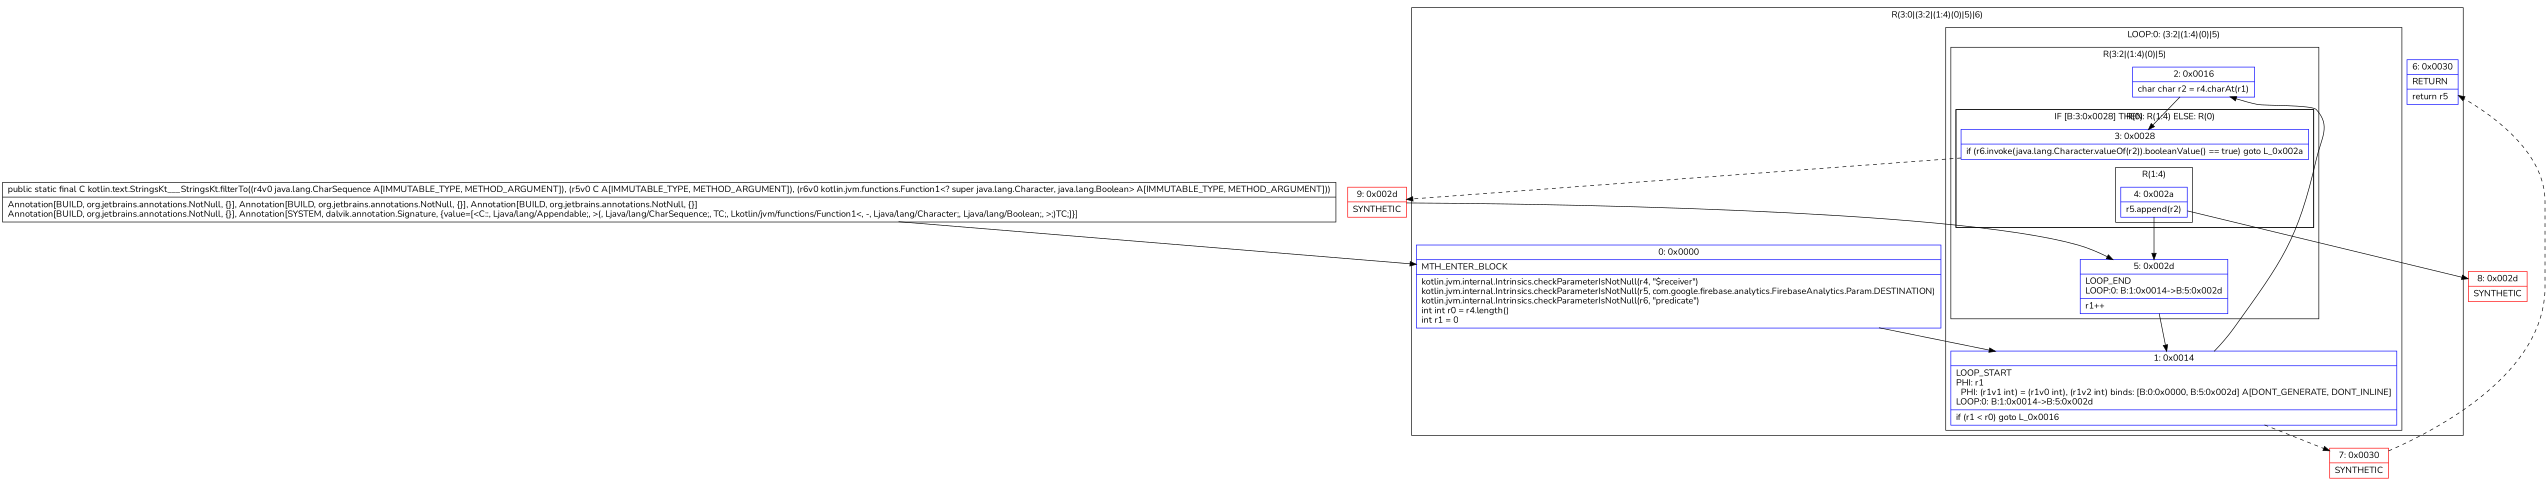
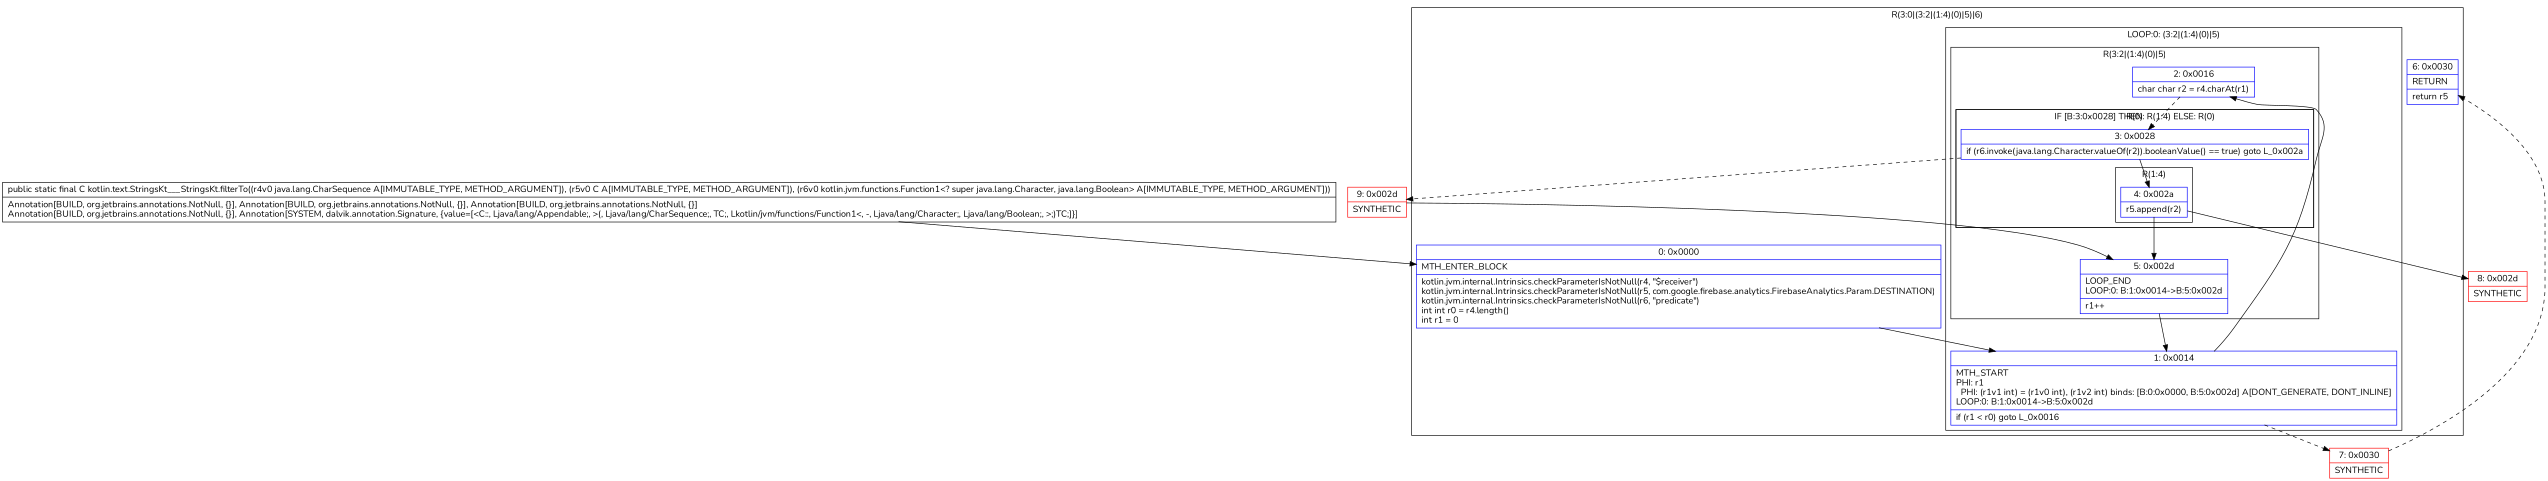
(2164, 114) -> (2164, 114)
none -> (2144, 171)
(1984, 373) -> (1982, 373)
